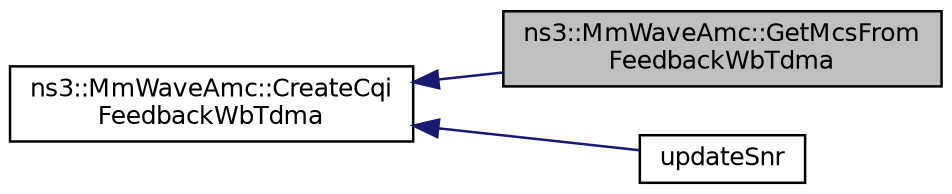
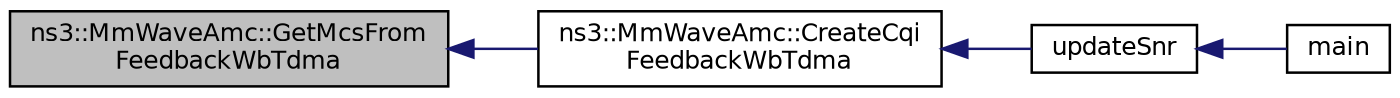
none -> (1338, 49)
(470, 76) -> (506, 49)
